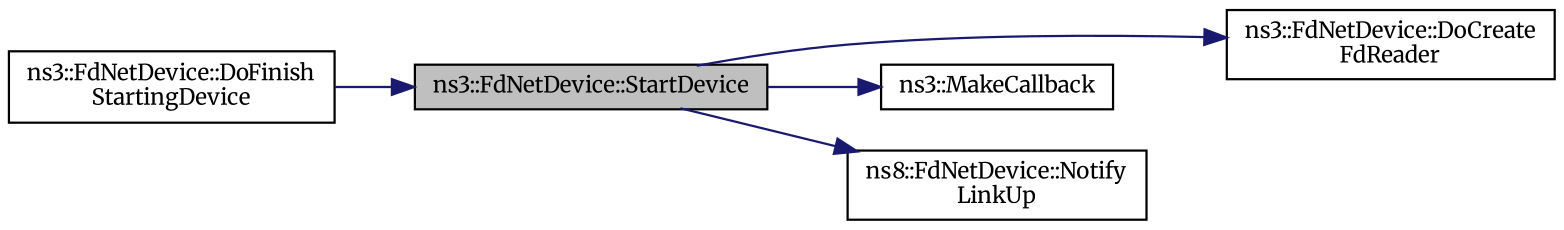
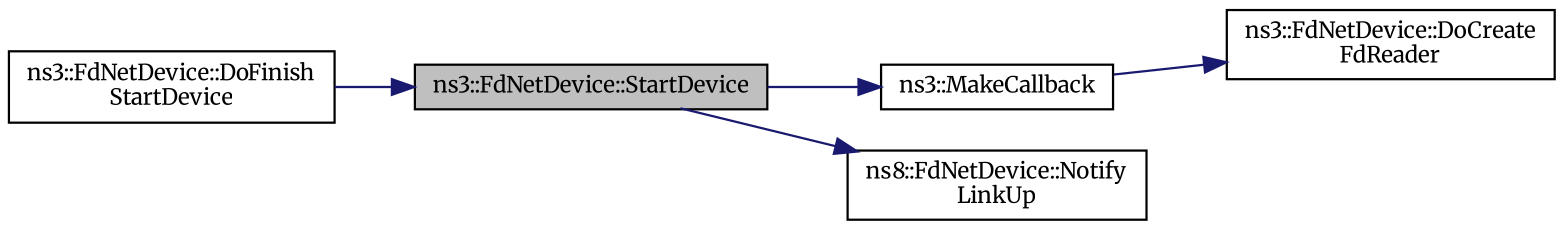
(950, 39) -> (1159, 70)
(172, 87) -> (172, 87)
